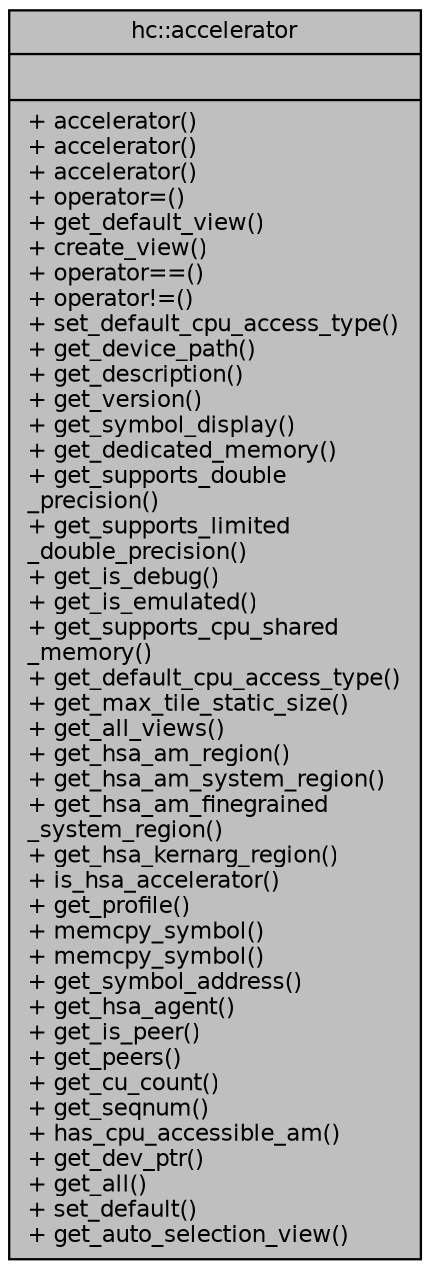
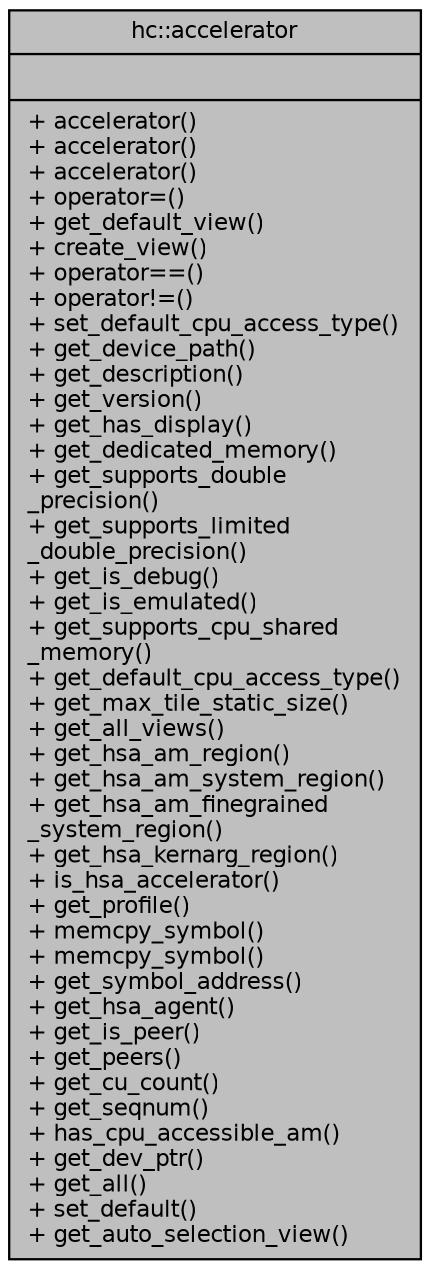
(162, 425) -> (140, 425)
